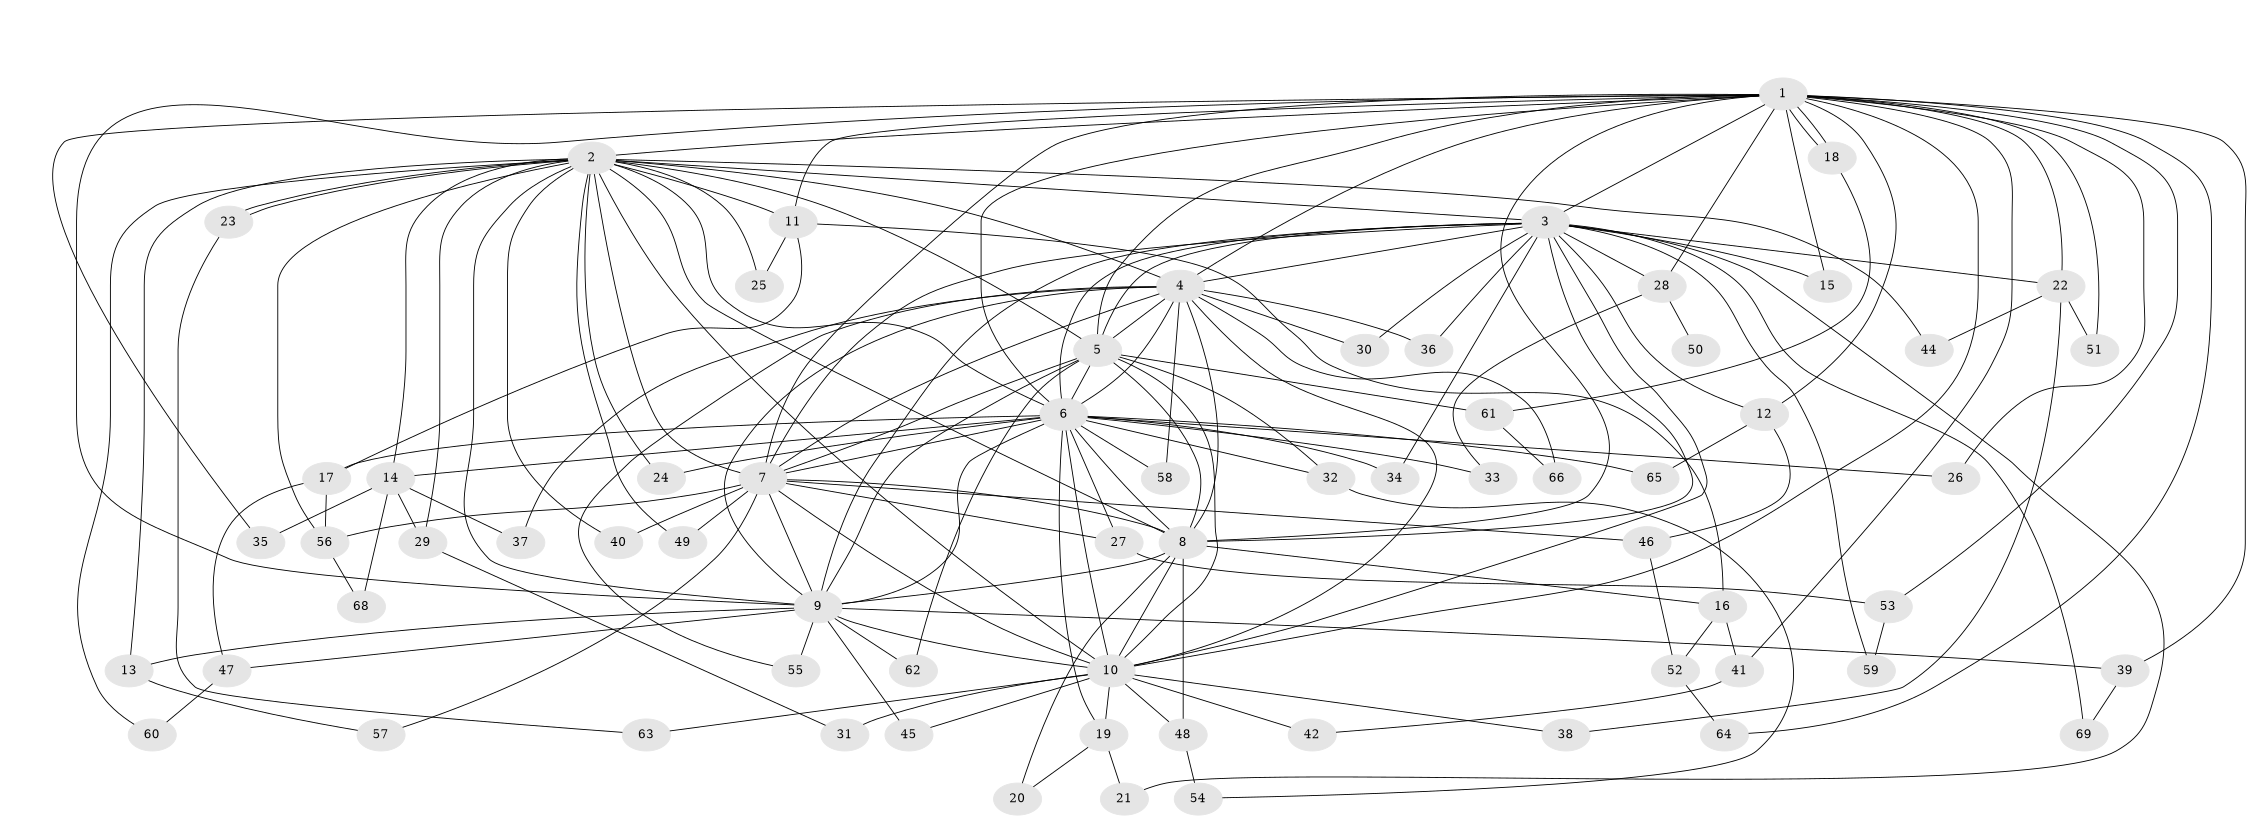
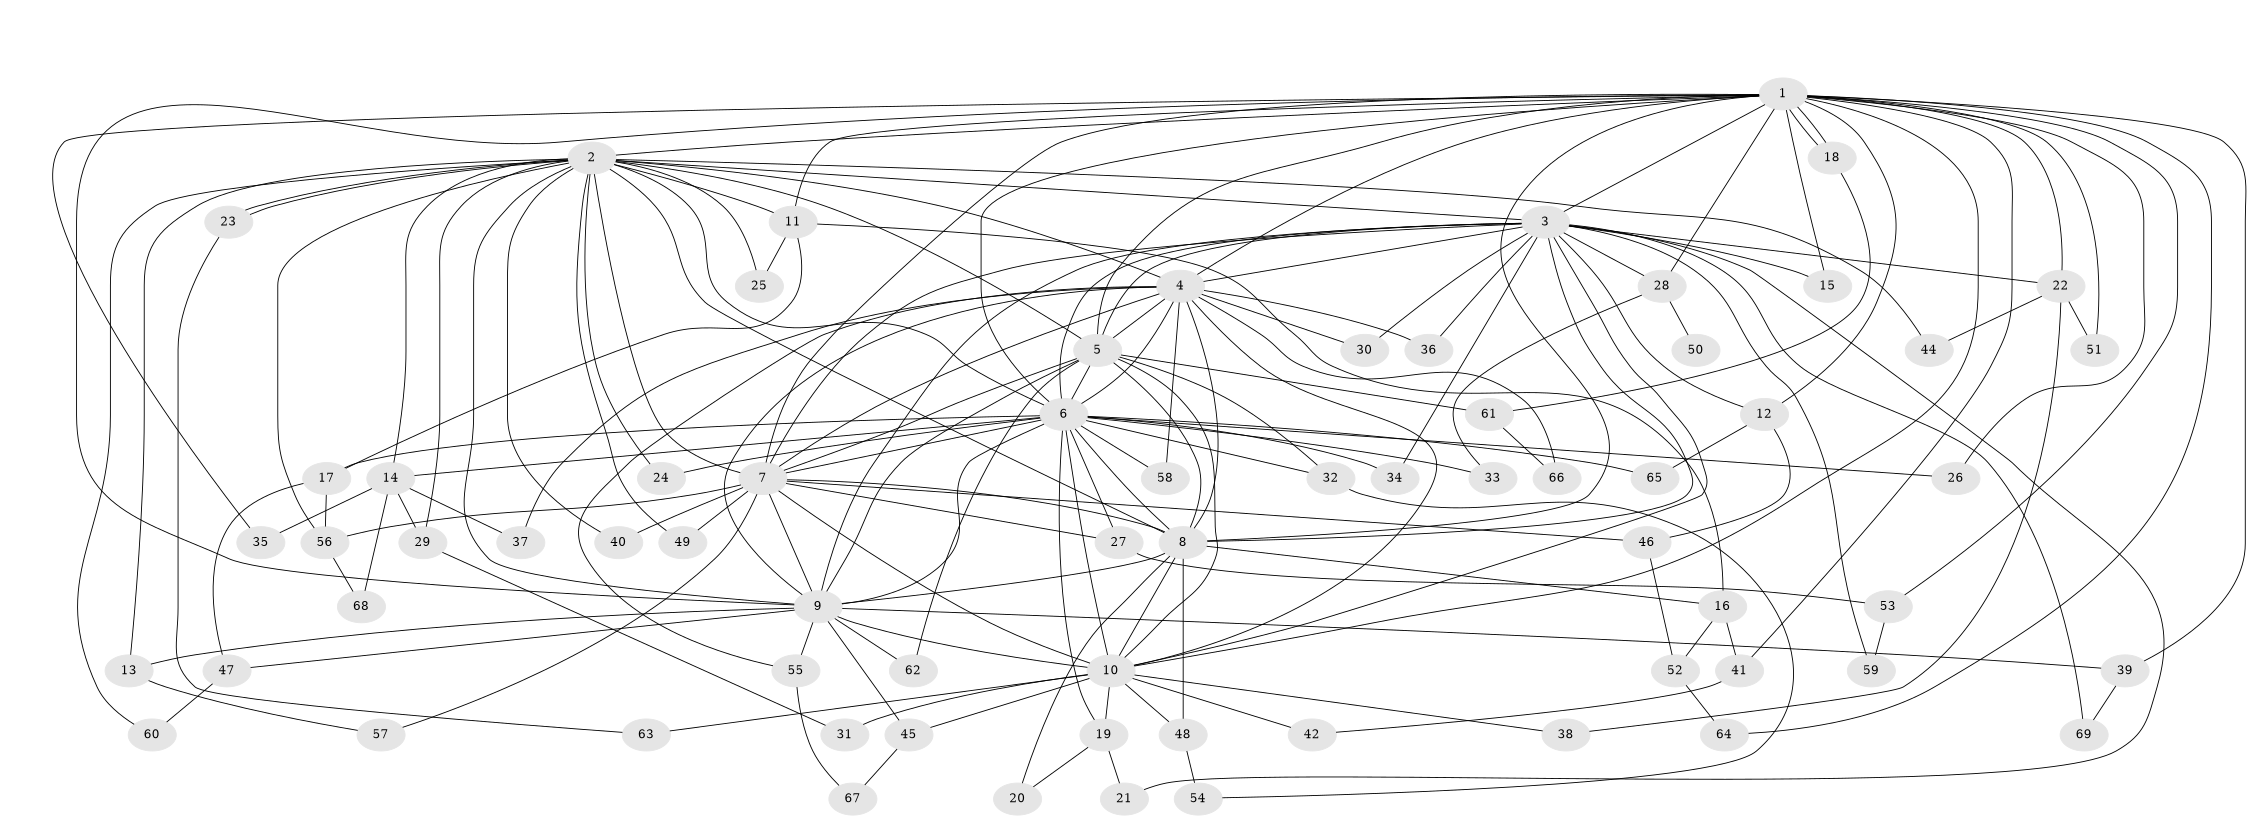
(807, 431) -> none
none -> (853, 799)
